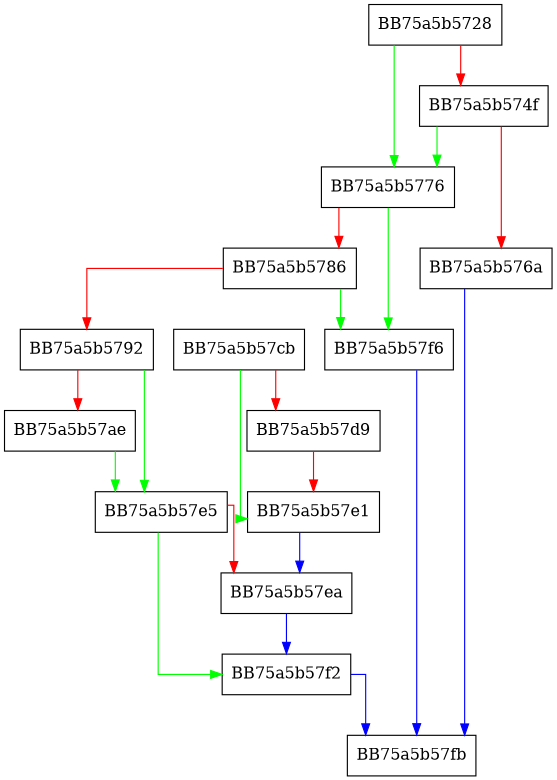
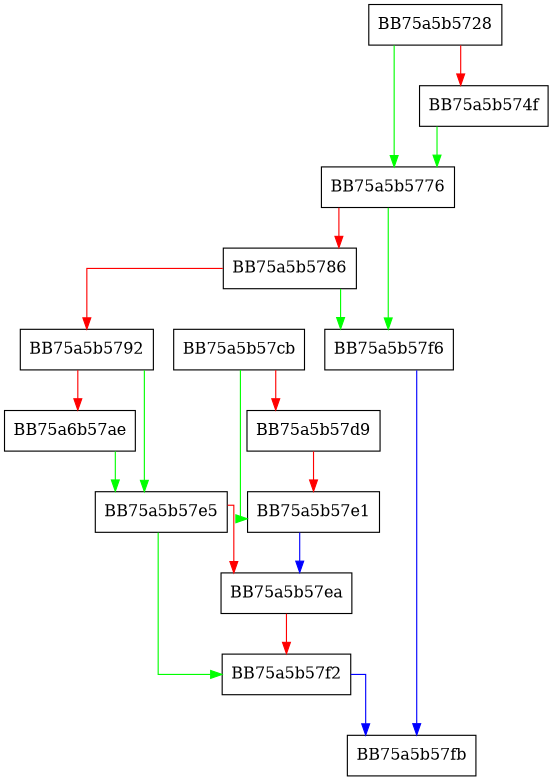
(486, 268) -> none
(70, 431) -> (70, 431)
(286, 628) -> (286, 628)
